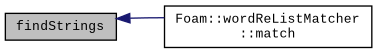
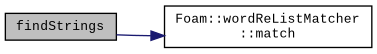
(147, 18) -> (134, 35)
